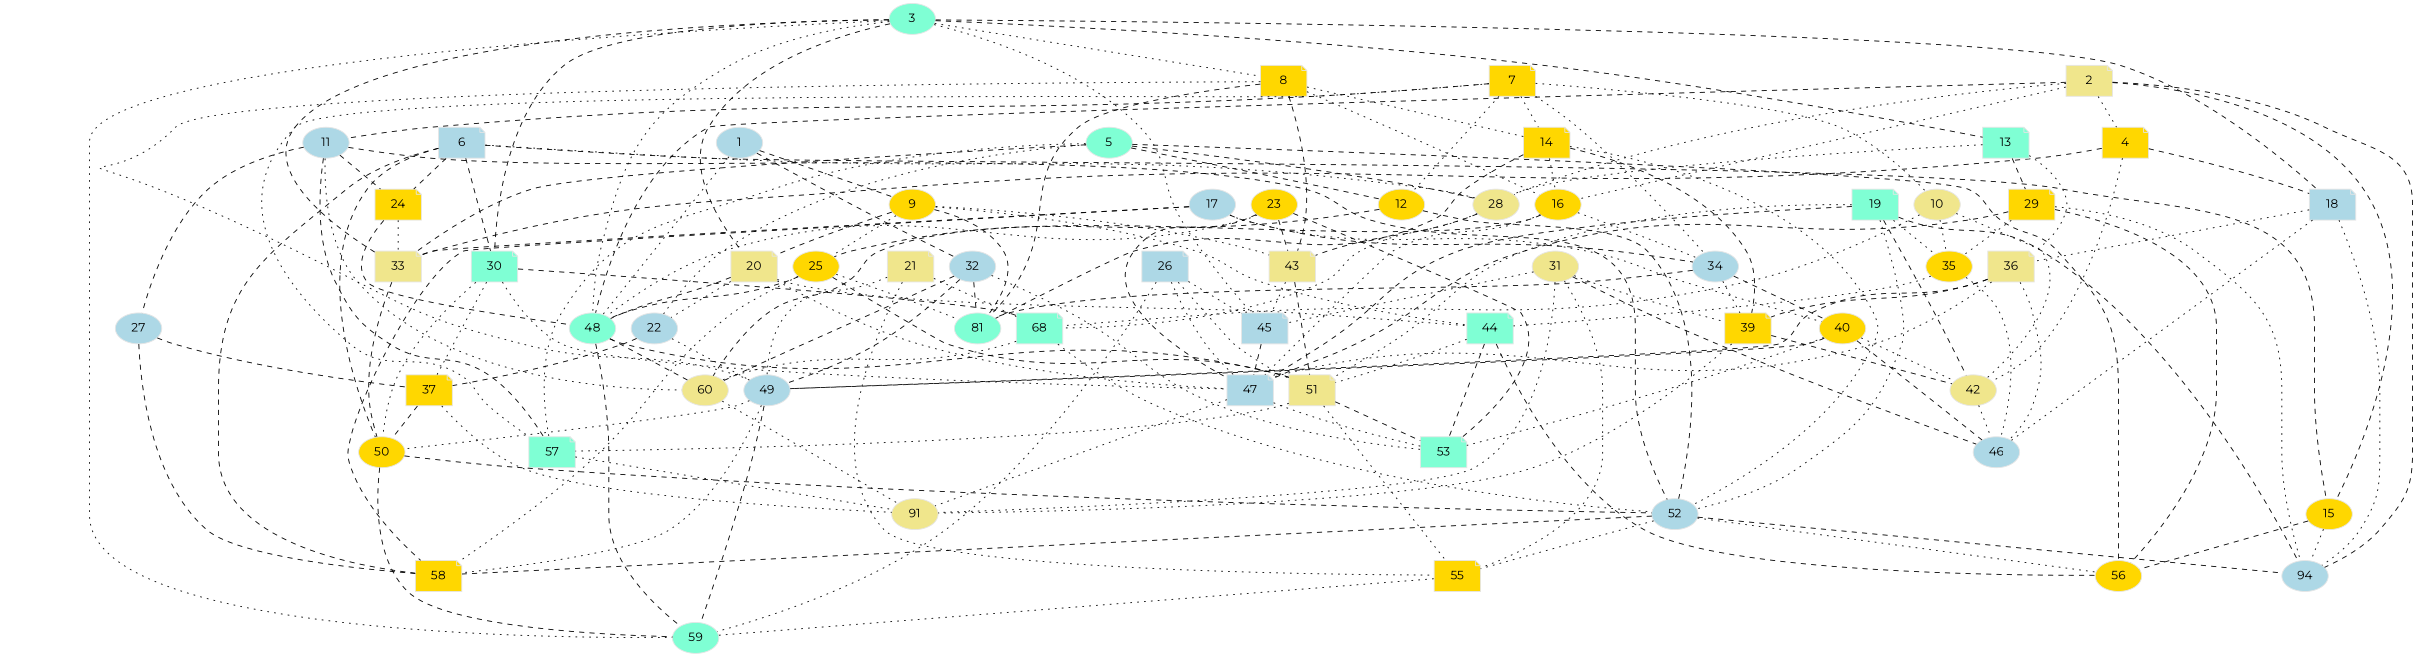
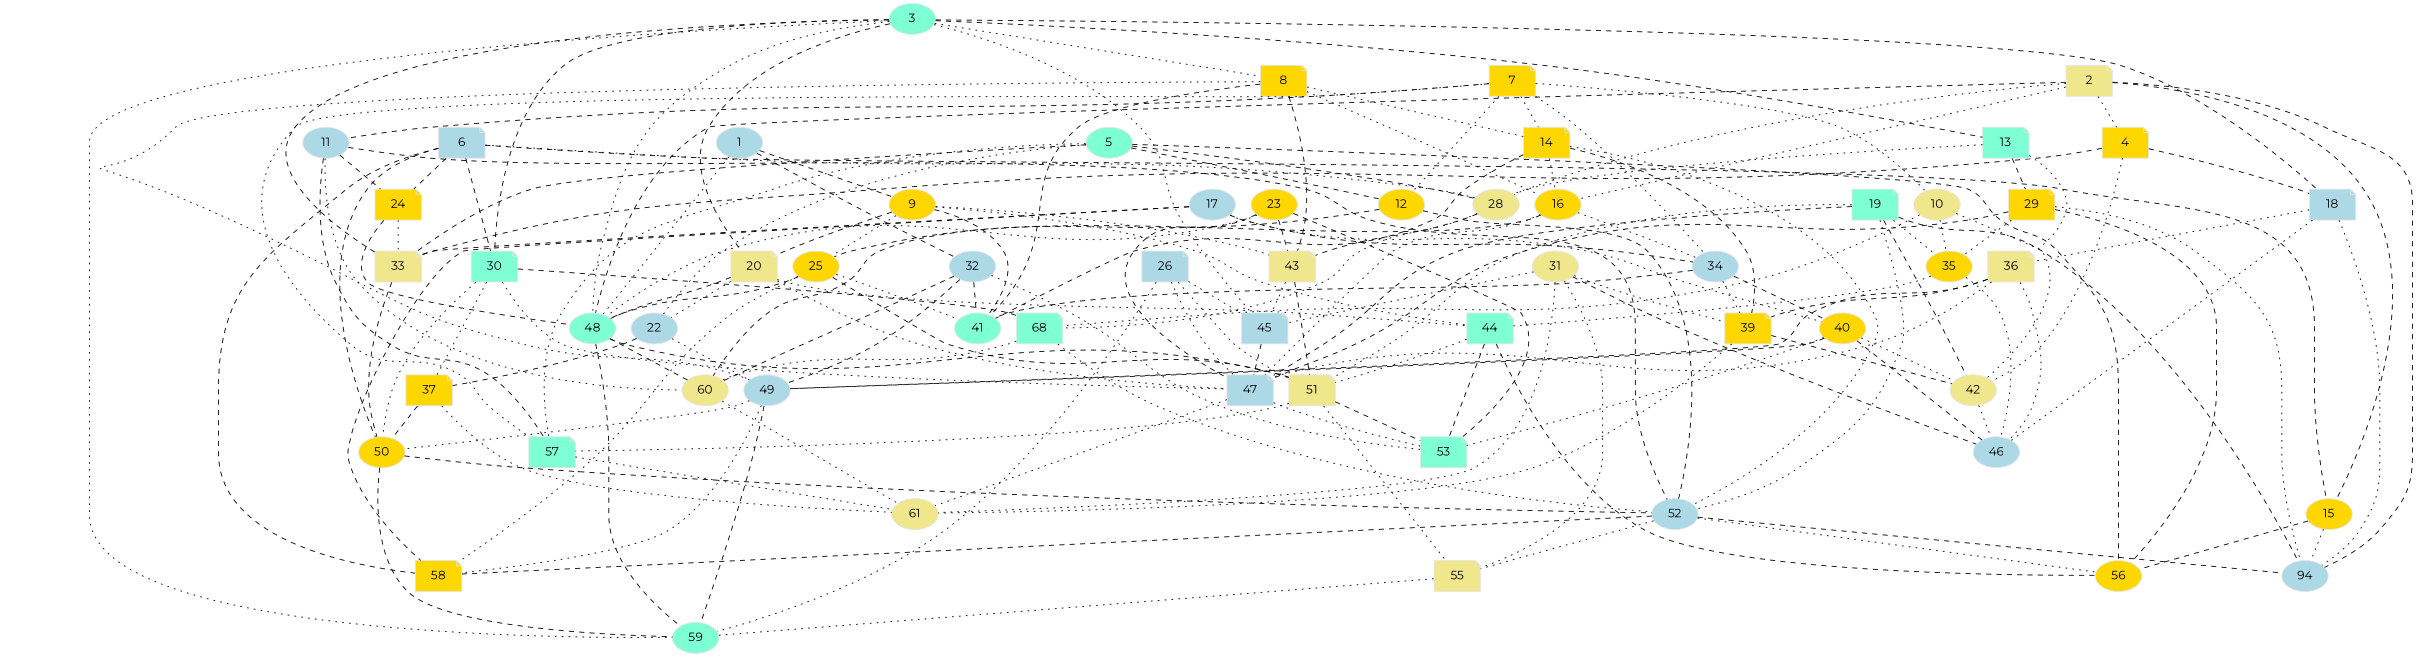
(911, 267) -> none
(139, 328) -> none
(978, 328) -> (978, 328)
(915, 514) -> (915, 514)
(1457, 576) -> (1457, 576)
